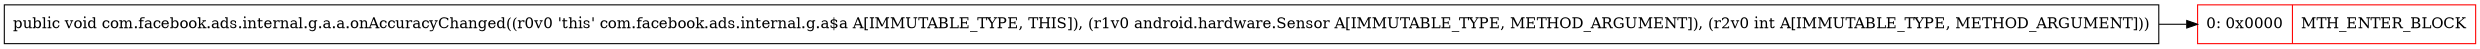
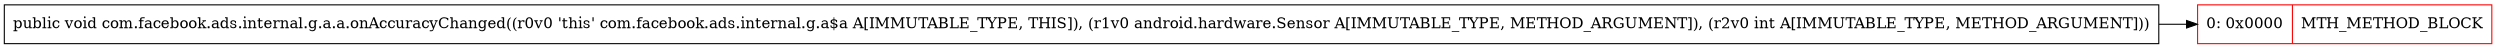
(2384, 24) -> (2392, 24)
